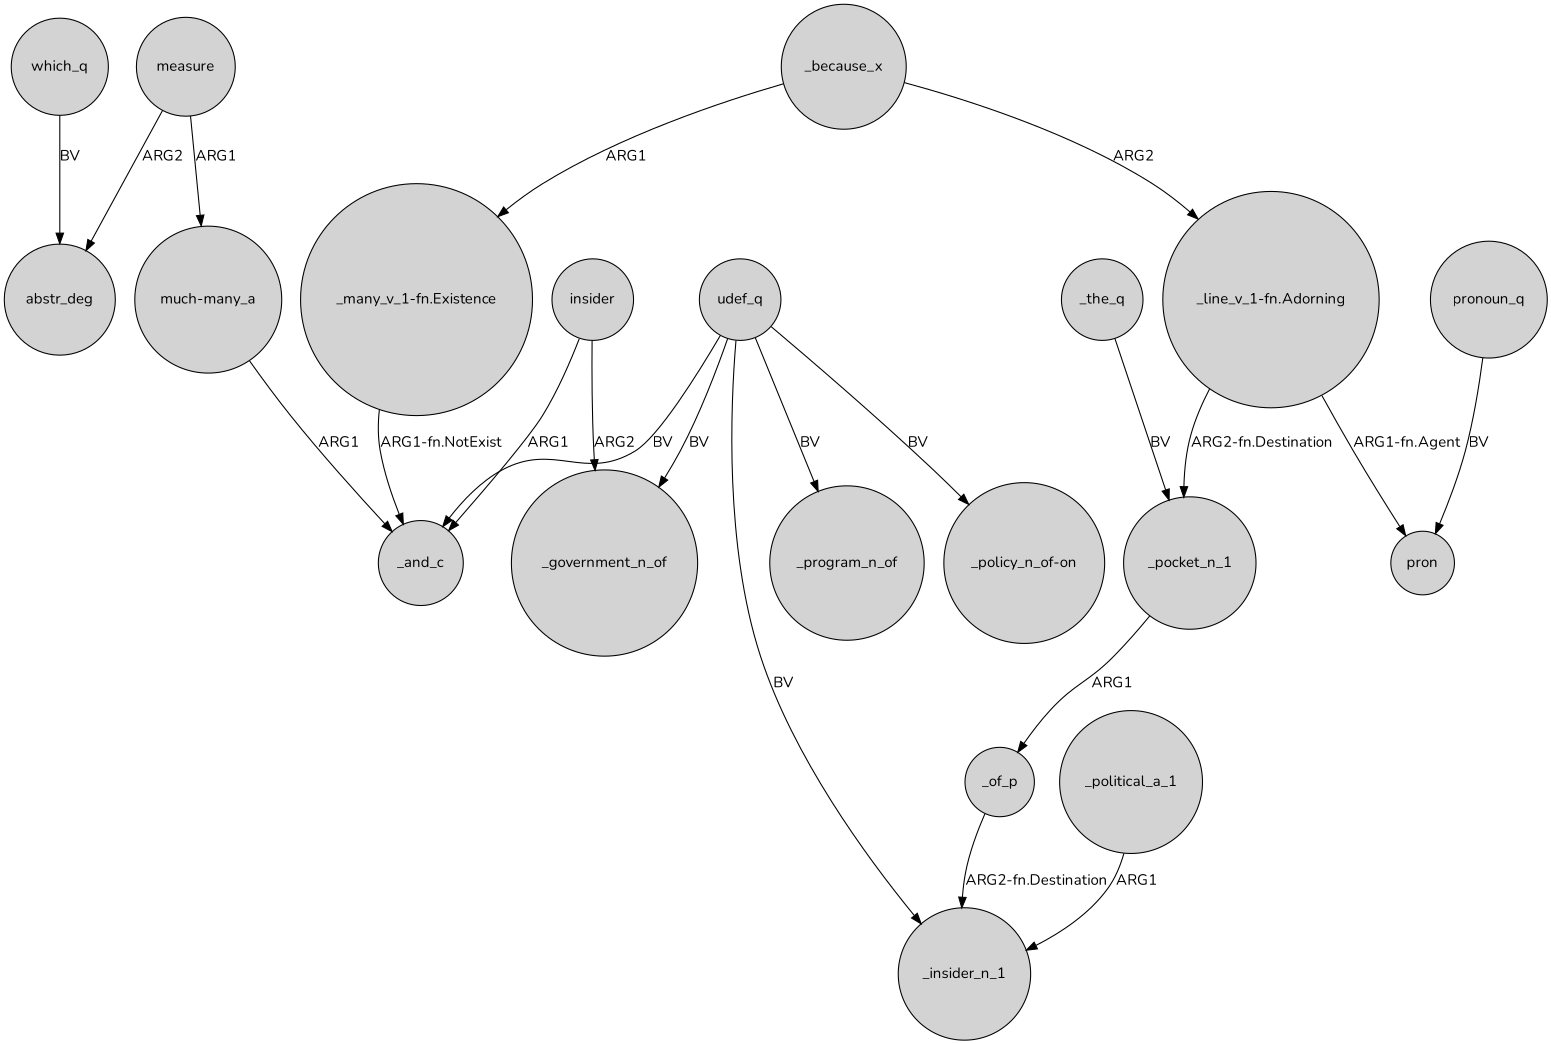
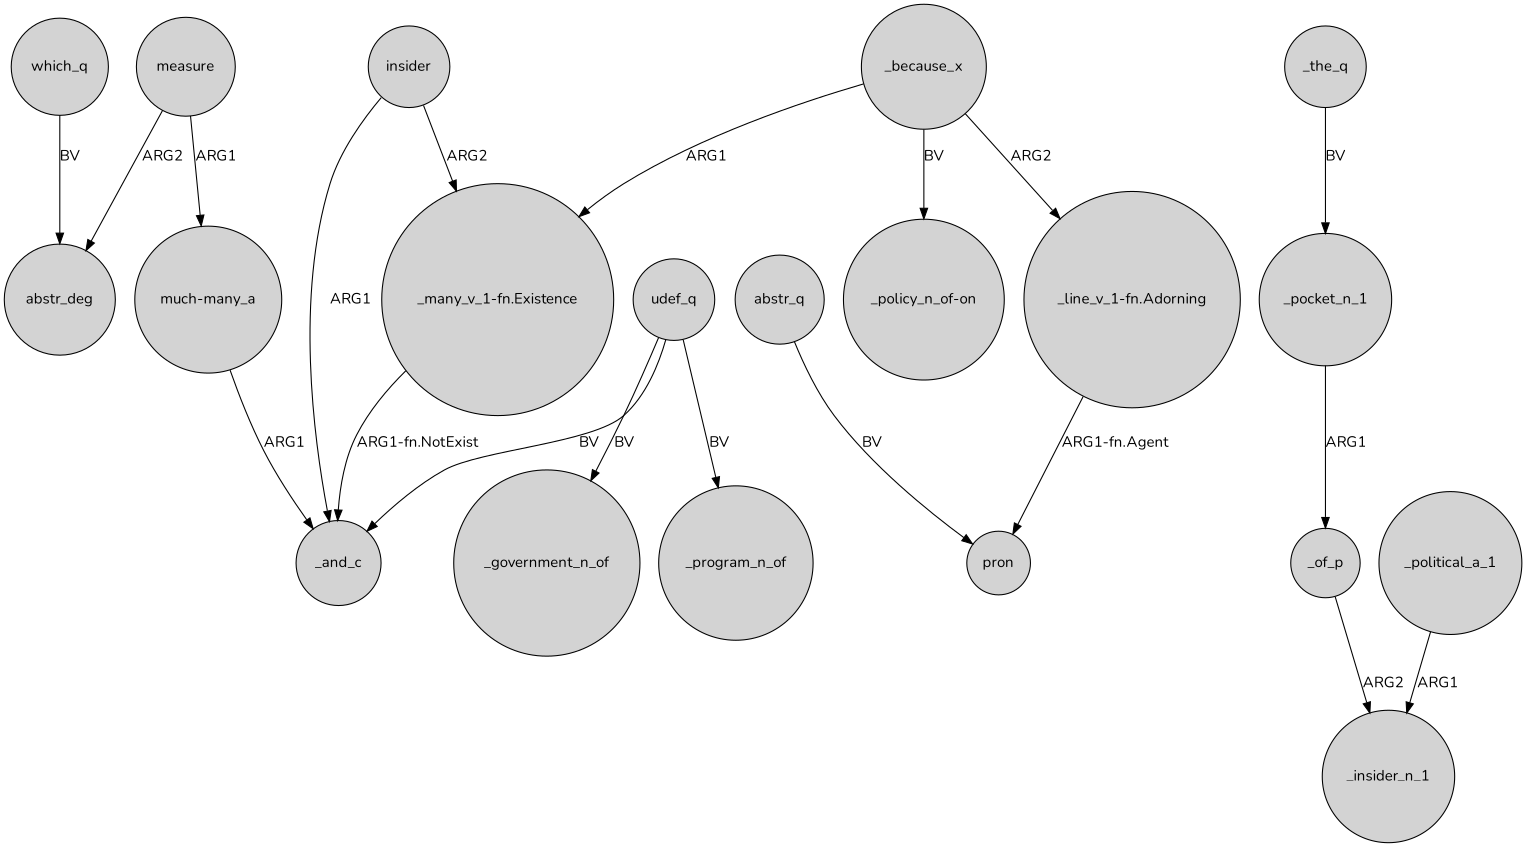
(1489, 300) -> (780, 300)
(592, 400) -> (438, 143)
(868, 410) -> (924, 169)
(1191, 436) -> none
(758, 649) -> none
(1037, 881) -> (1384, 683)
